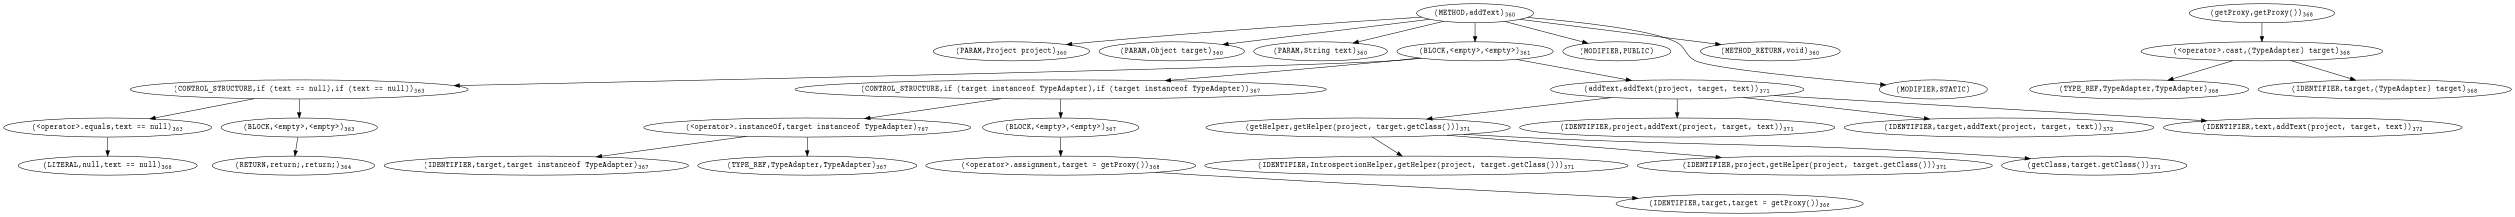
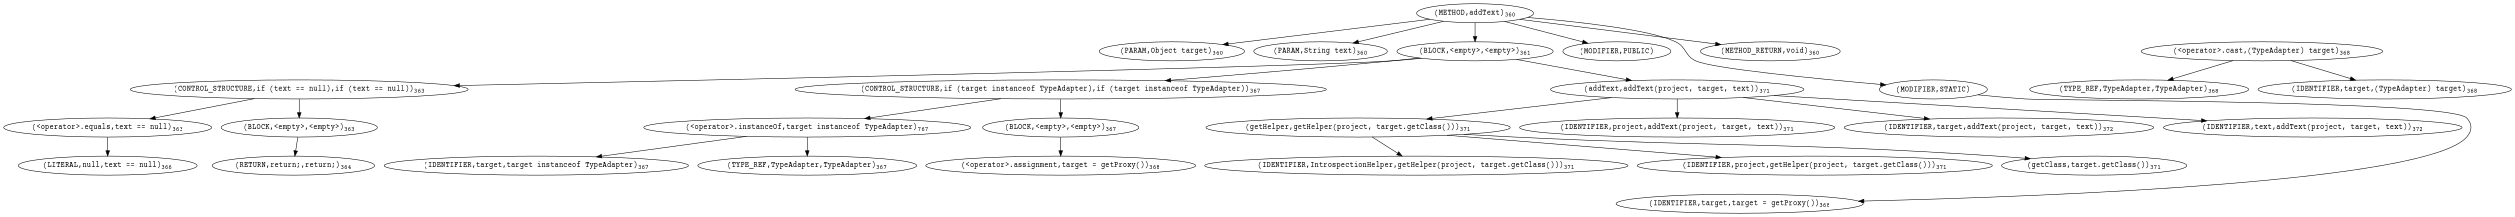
(2262, 13) -> none
(1012, 51) -> none
(1394, 186) -> (2422, 156)
